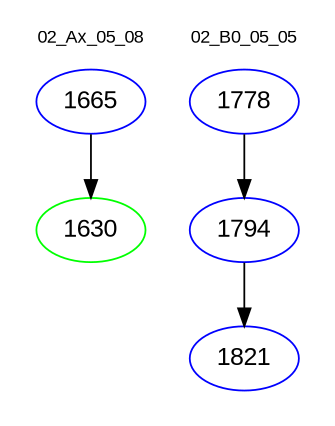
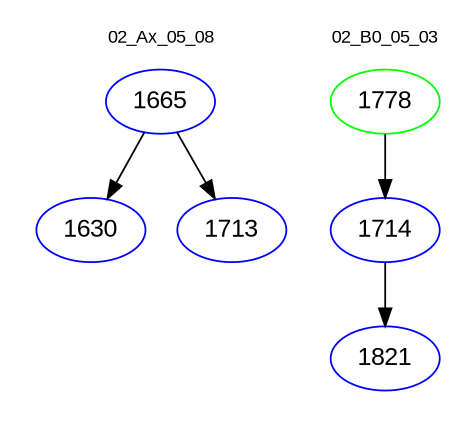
(244, 38) -> (385, 38)
(244, 102) -> (385, 102)
(91, 230) -> (91, 230)
none -> (232, 230)
(244, 230) -> (385, 230)
